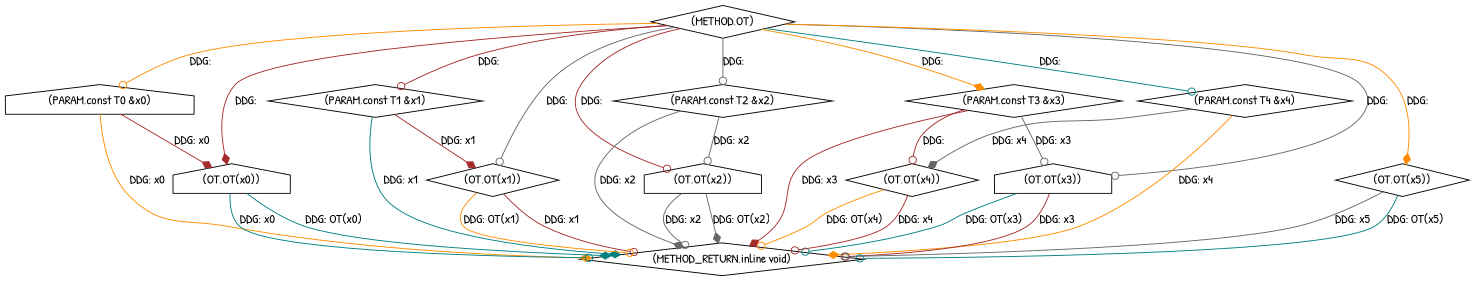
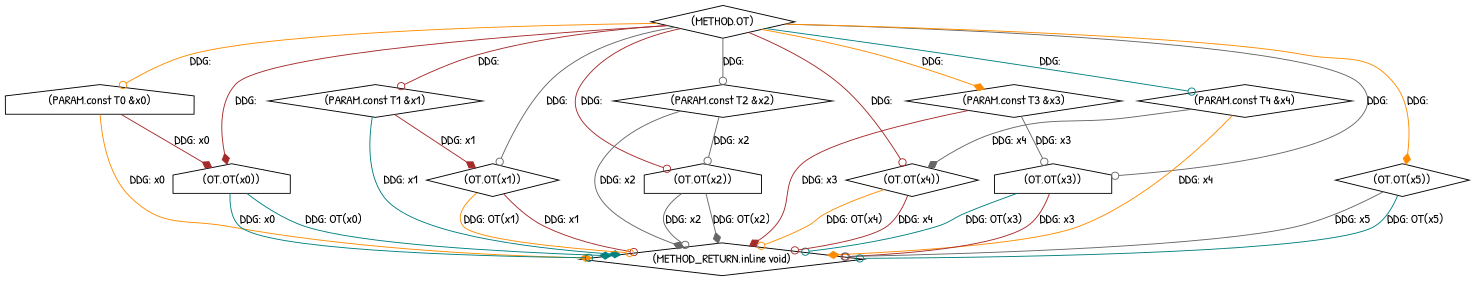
(932, 126) -> (837, 82)
